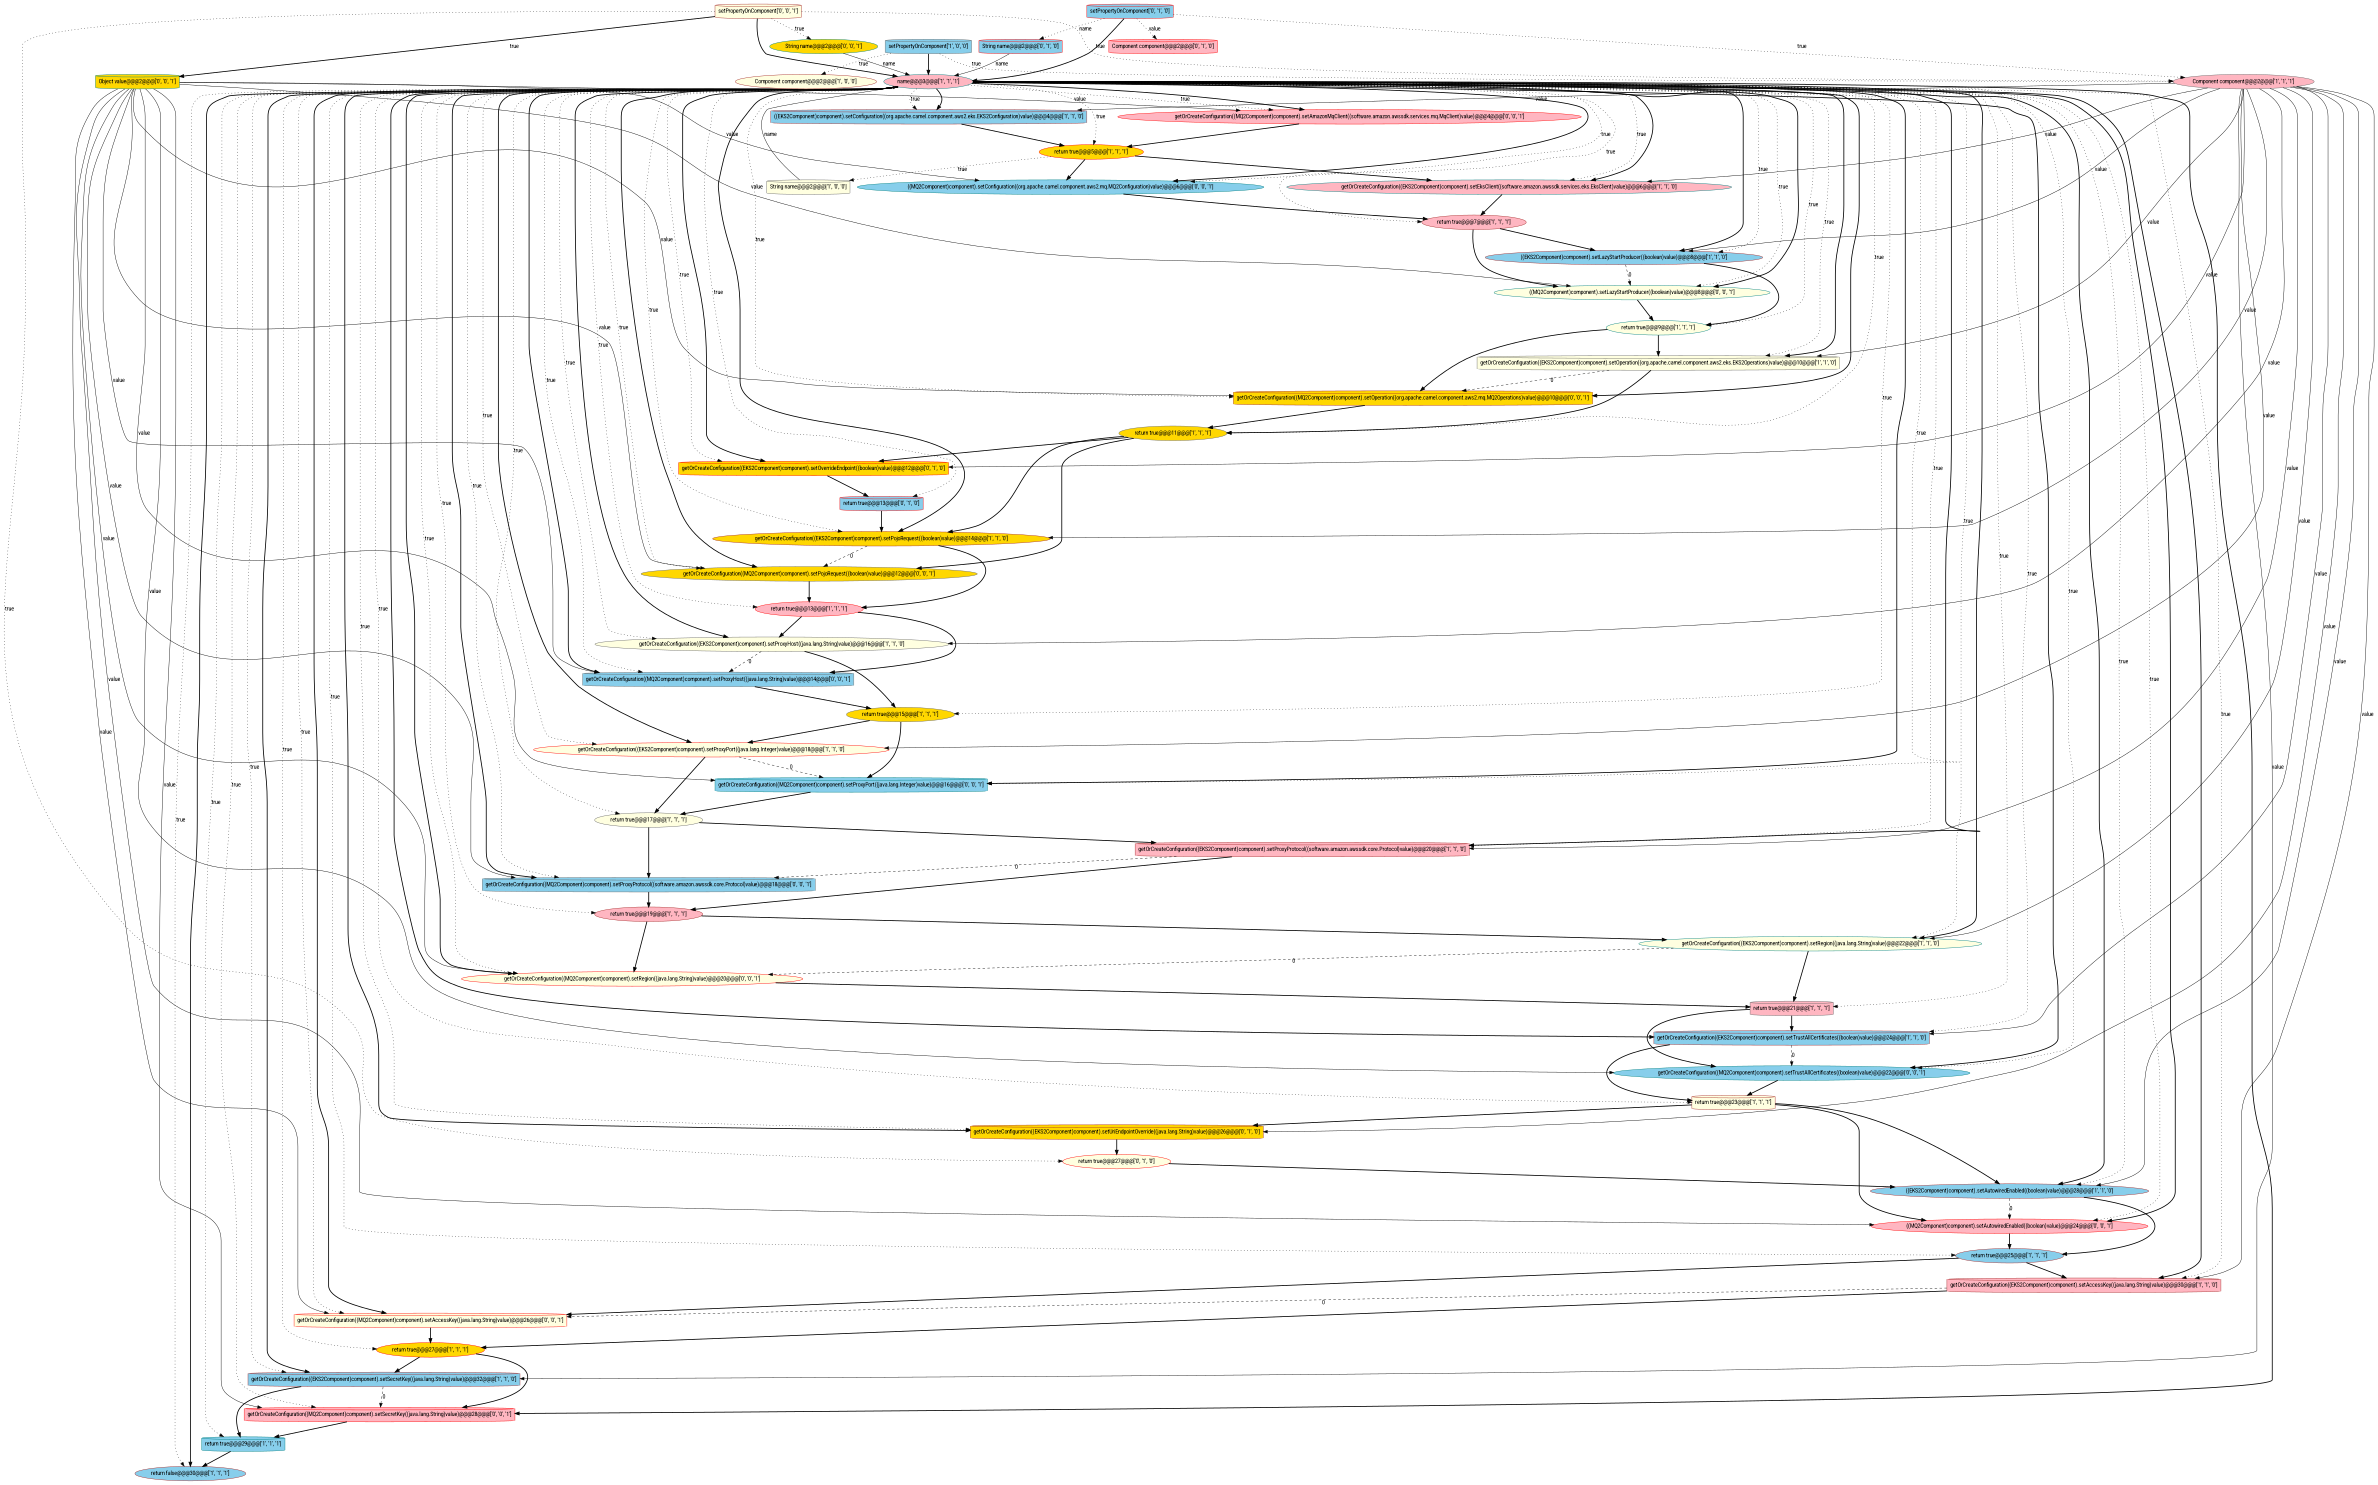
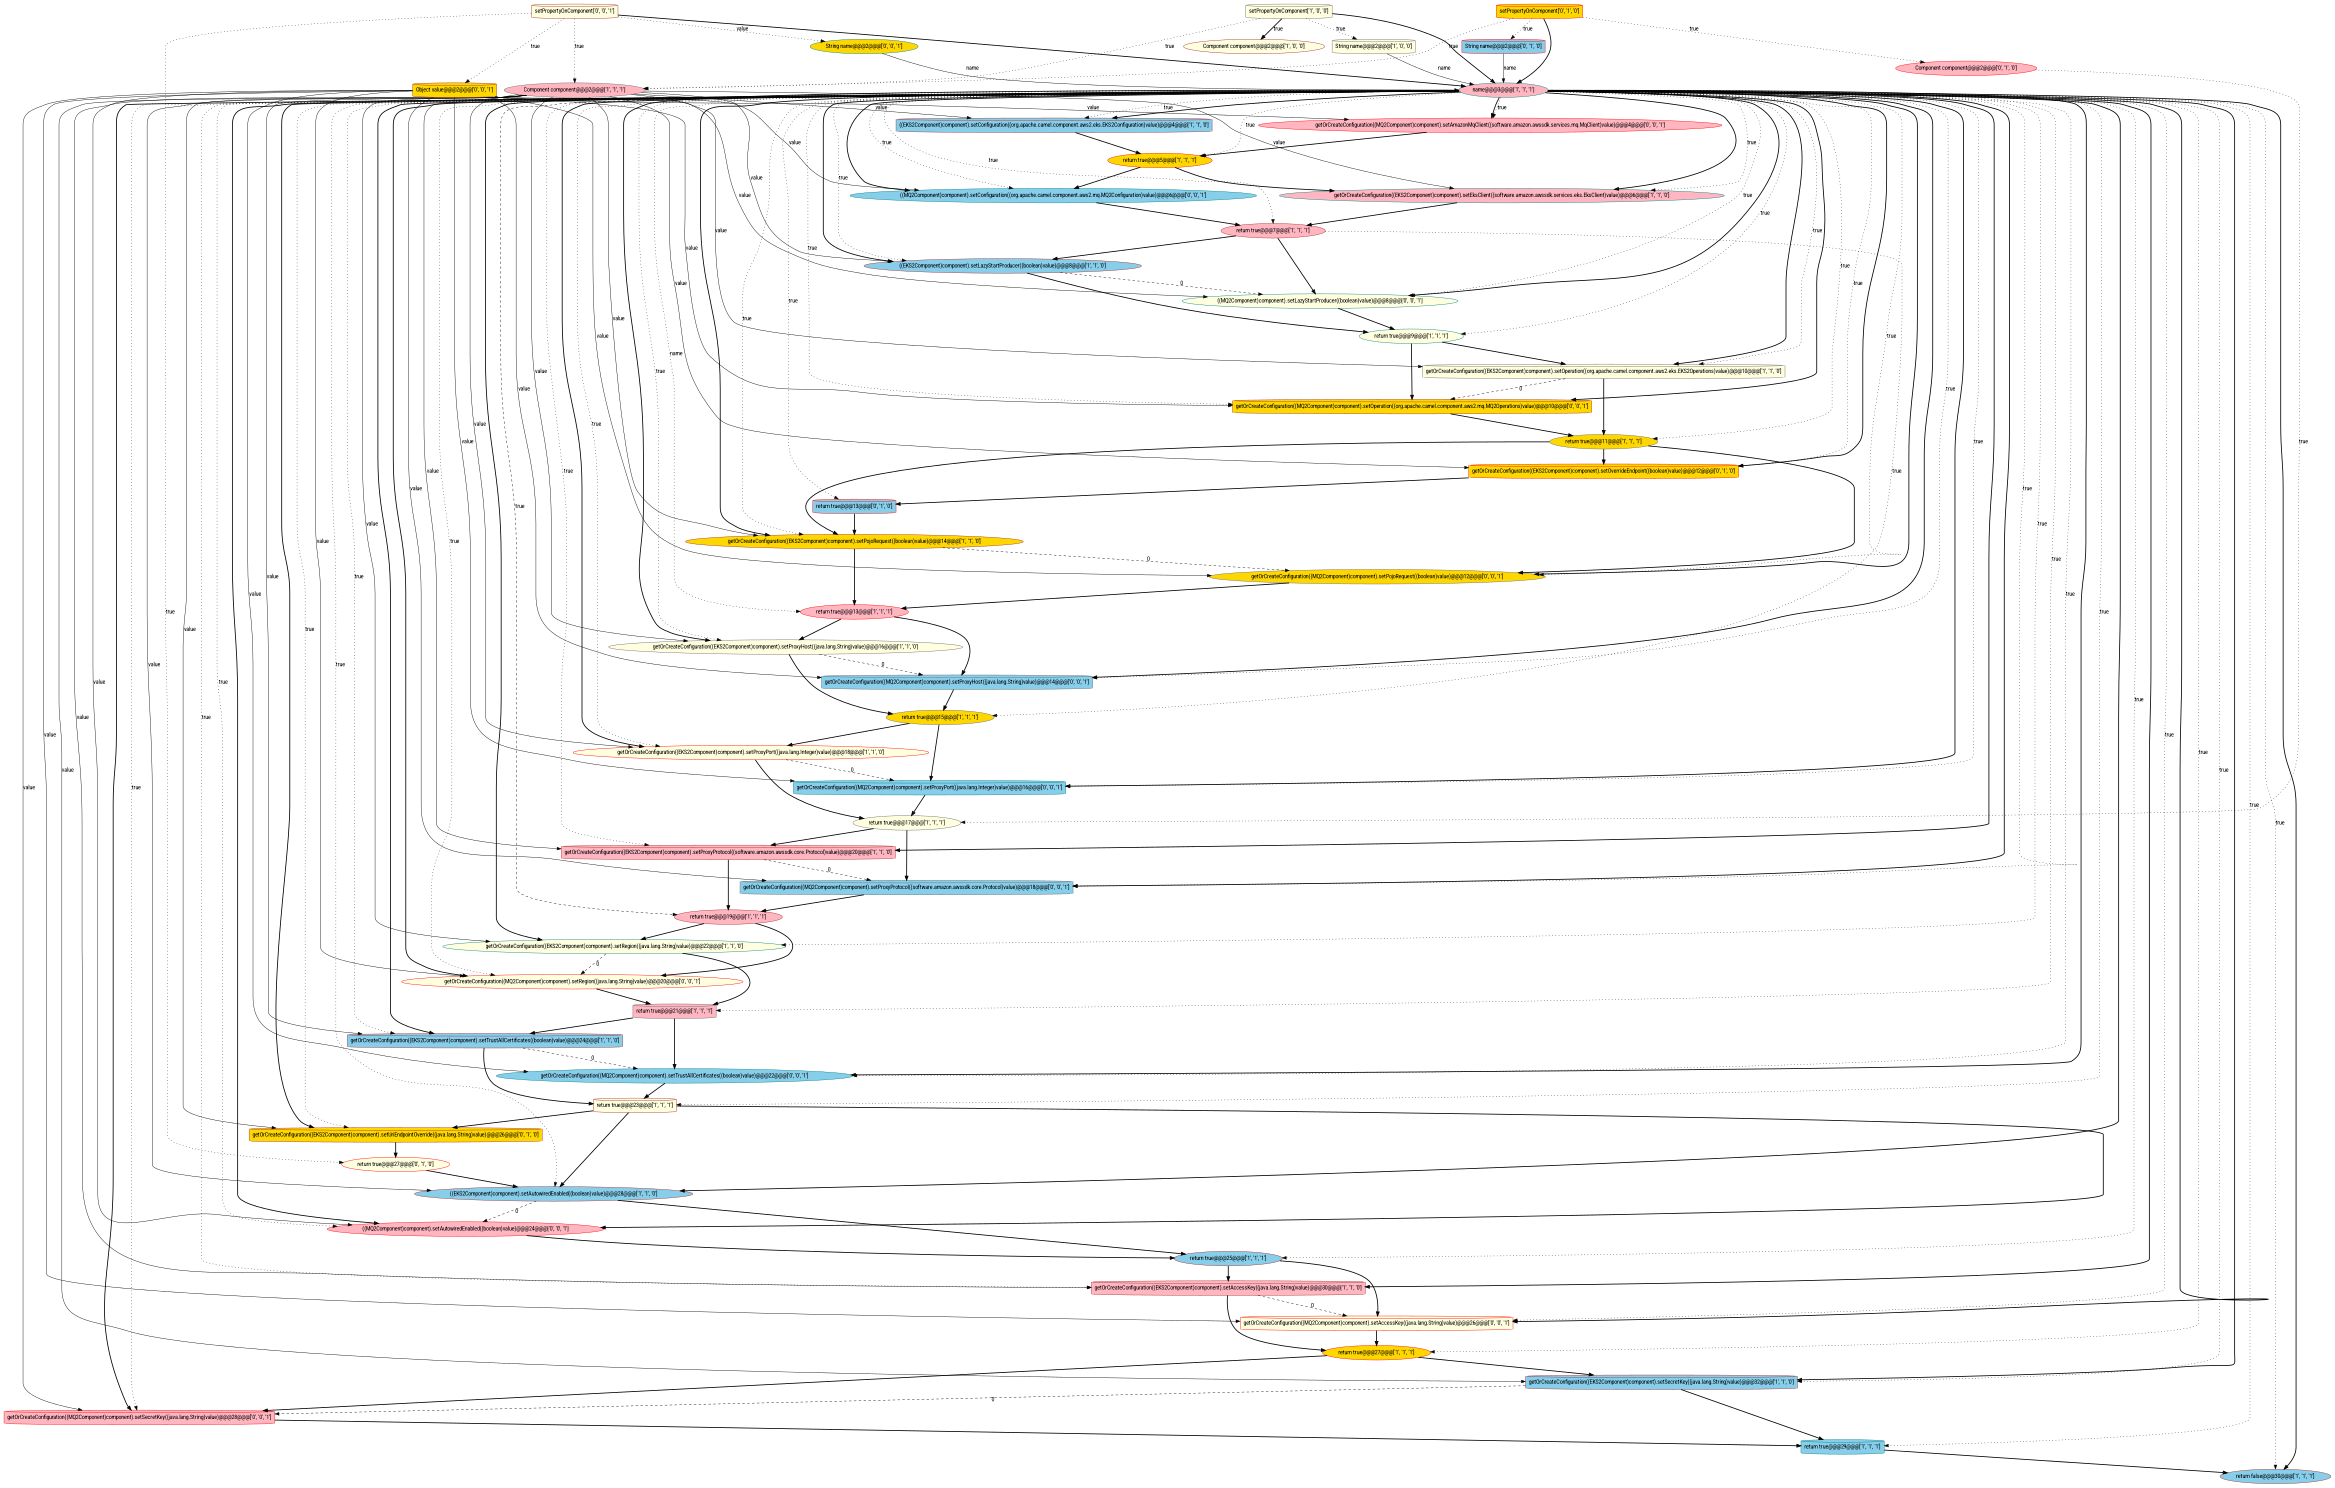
(1130, 11) -> (1539, 11)
(800, 29) -> (742, 29)
(1085, 29) -> (1528, 29)
(1155, 29) -> (1694, 29)
(449, 46) -> (516, 50)
(928, 46) -> (1289, 11)
(1163, 46) -> (1966, 68)
(858, 61) -> (1273, 27)
(137, 82) -> (455, 90)
(952, 168) -> (1329, 28)
(514, 298) -> (2106, 814)
(437, 329) -> (512, 108)
(604, 345) -> (676, 354)
(1883, 397) -> (1859, 560)
